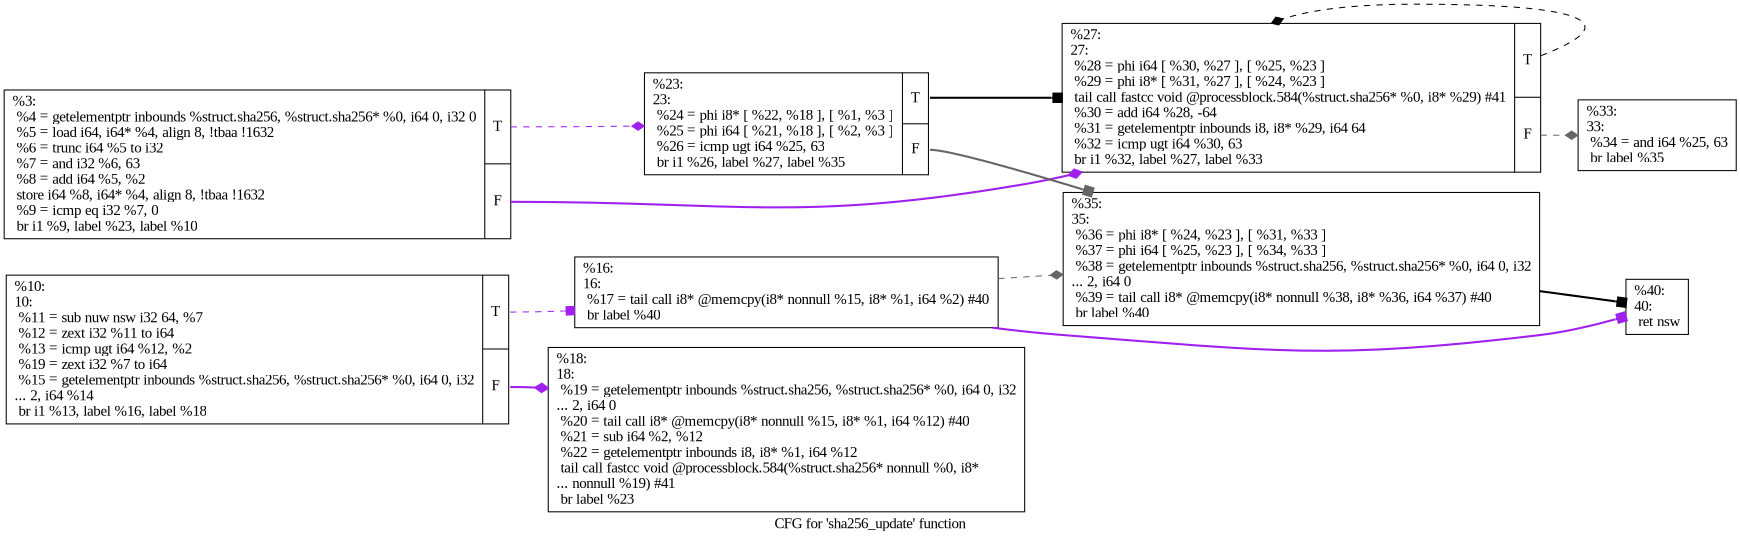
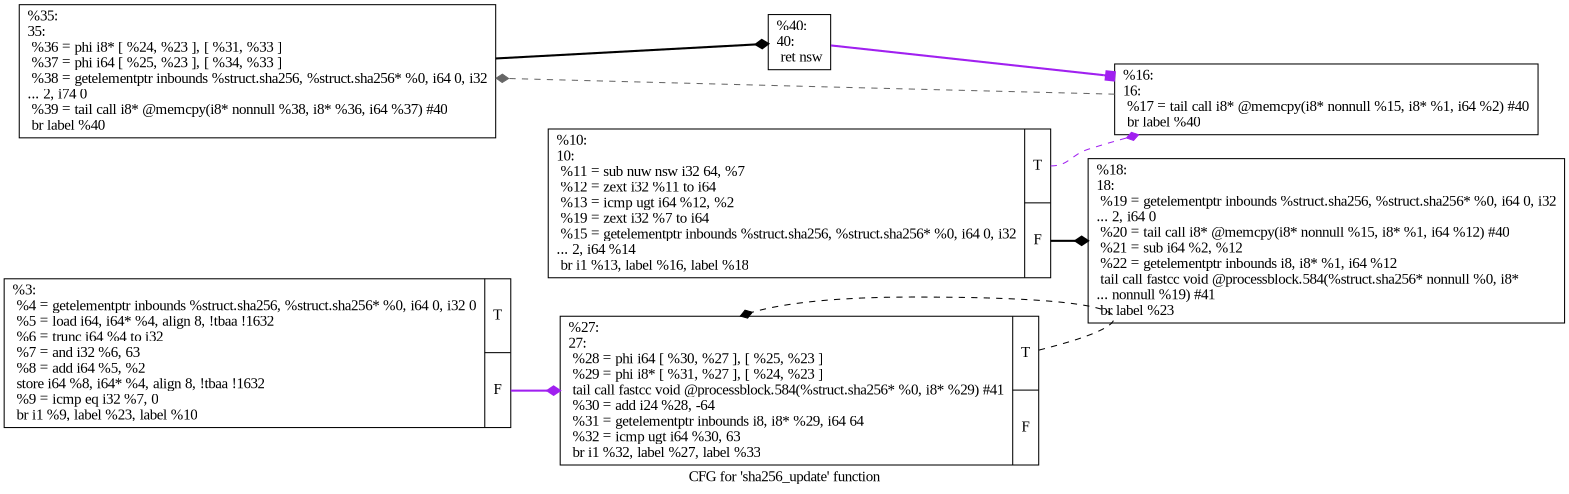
(1144, 113) -> (642, 406)
(786, 124) -> none
(1657, 135) -> none
(88, 148) -> (88, 337)
(1102, 282) -> (58, 94)
(1578, 296) -> (626, 51)
(537, 312) -> (1087, 150)
(1305, 351) -> (967, 60)
(523, 387) -> (1063, 241)
